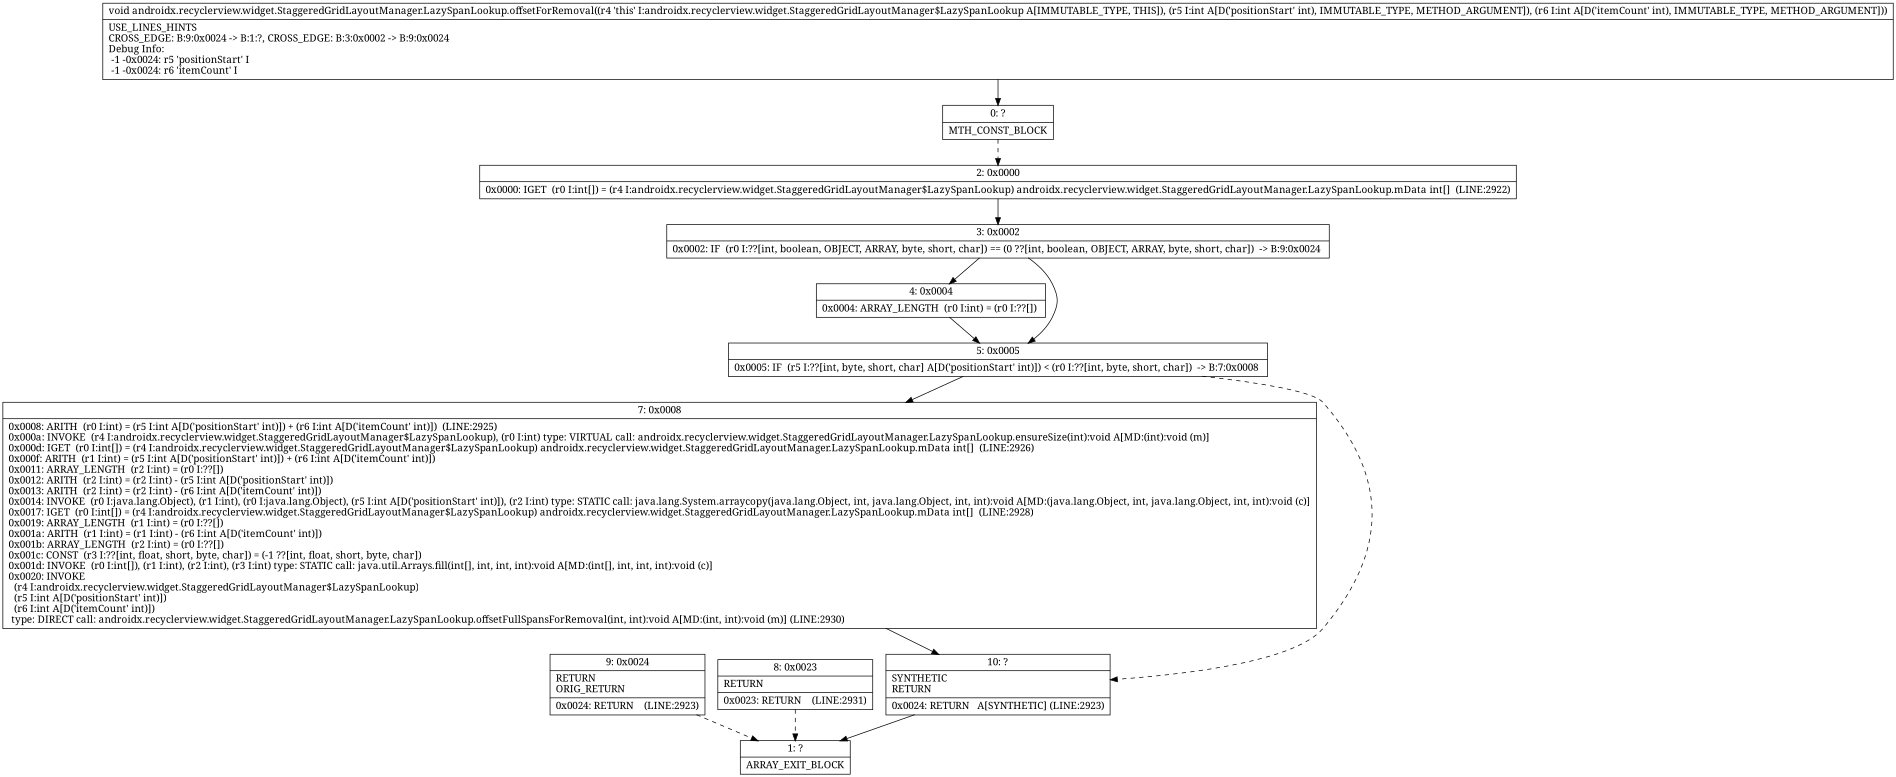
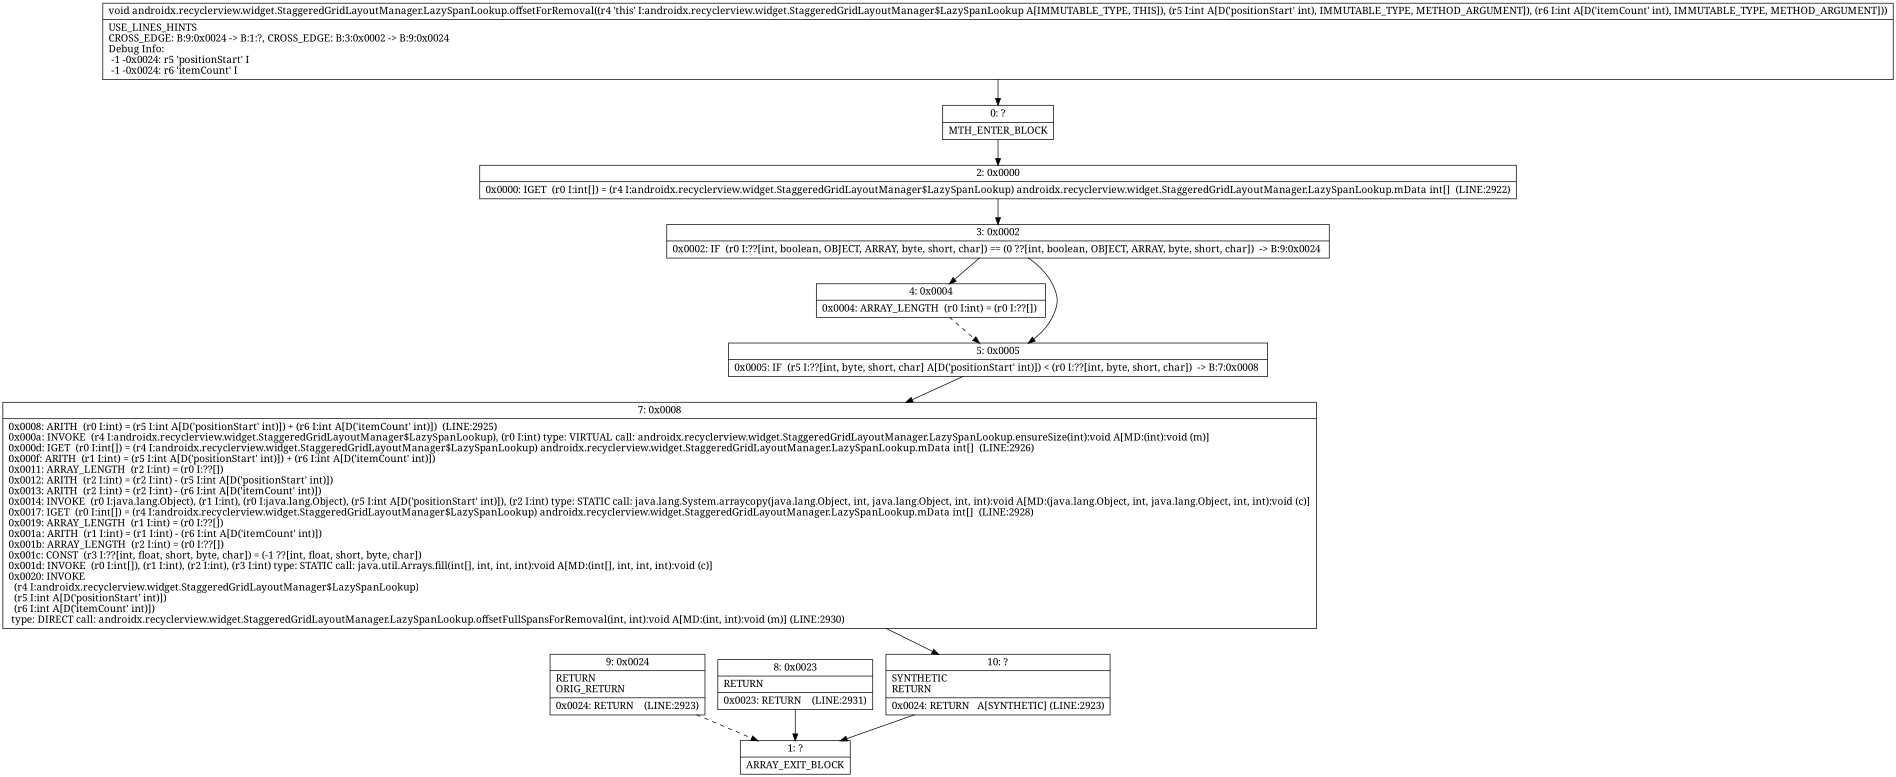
(998, 131) -> (998, 131)
(998, 149) -> (998, 149)
(962, 328) -> (962, 328)
(1364, 559) -> none
(795, 722) -> (795, 722)
